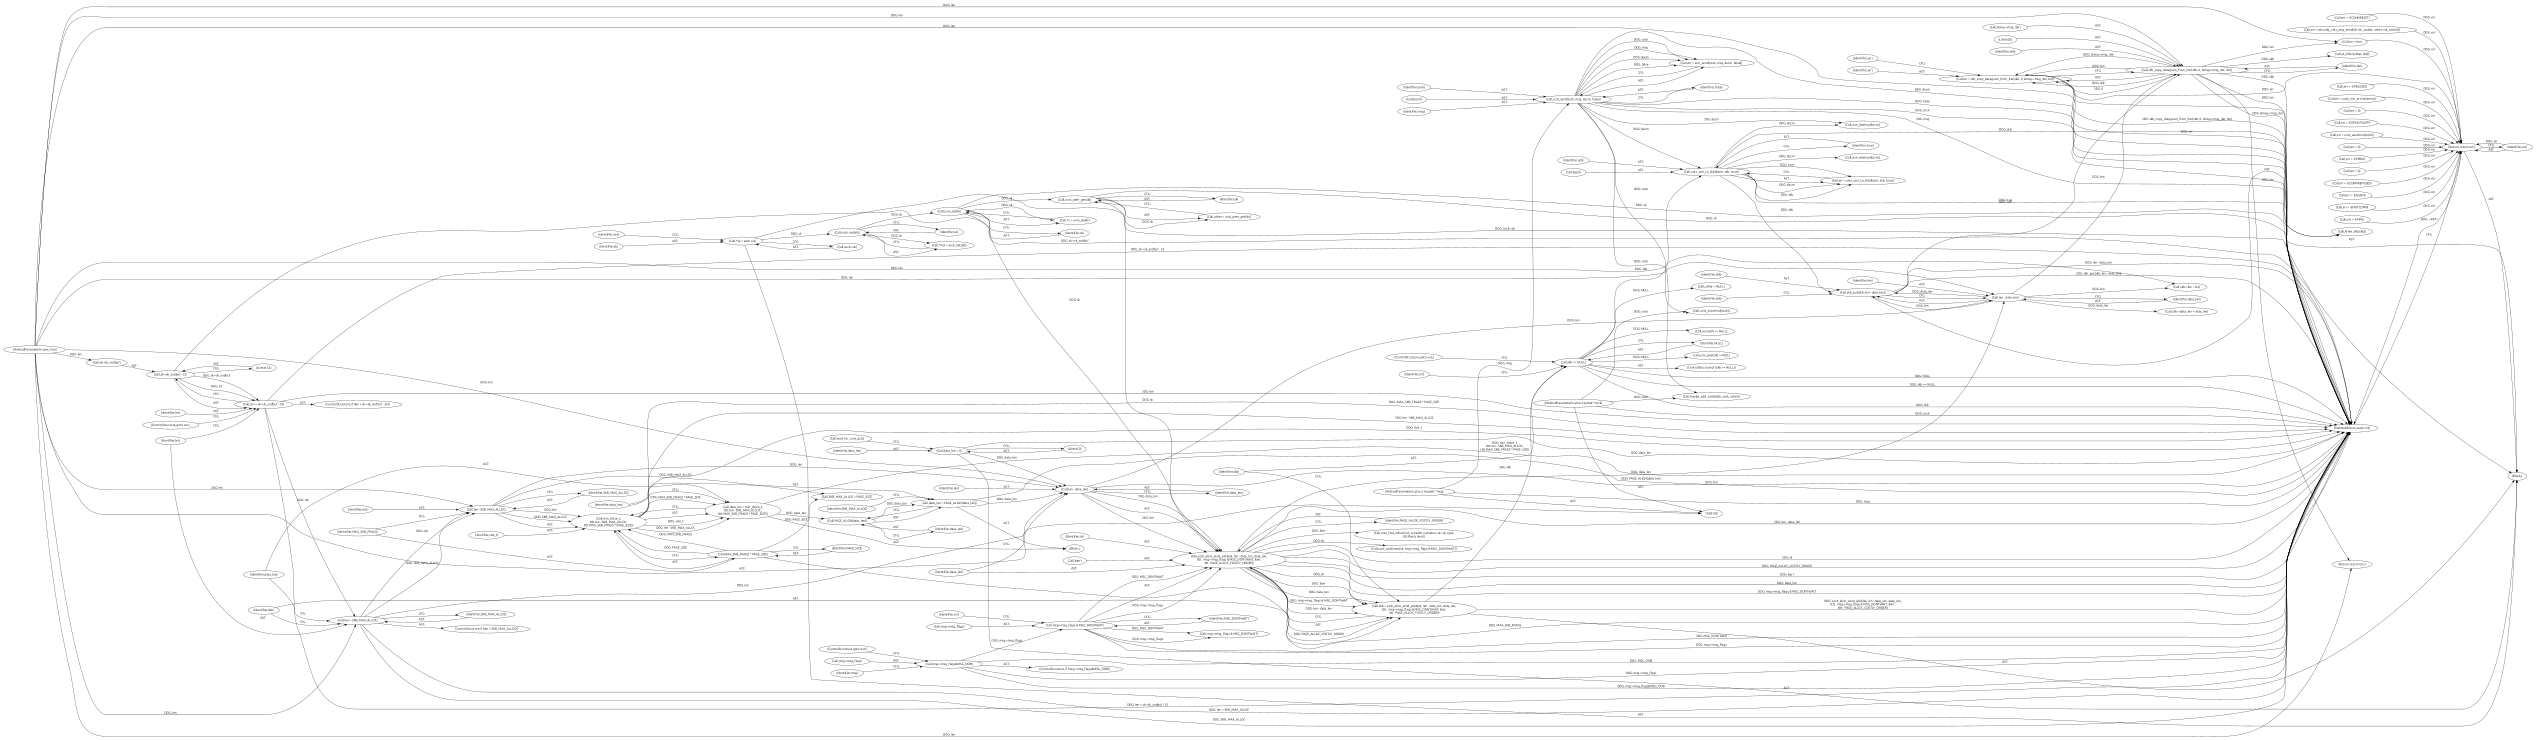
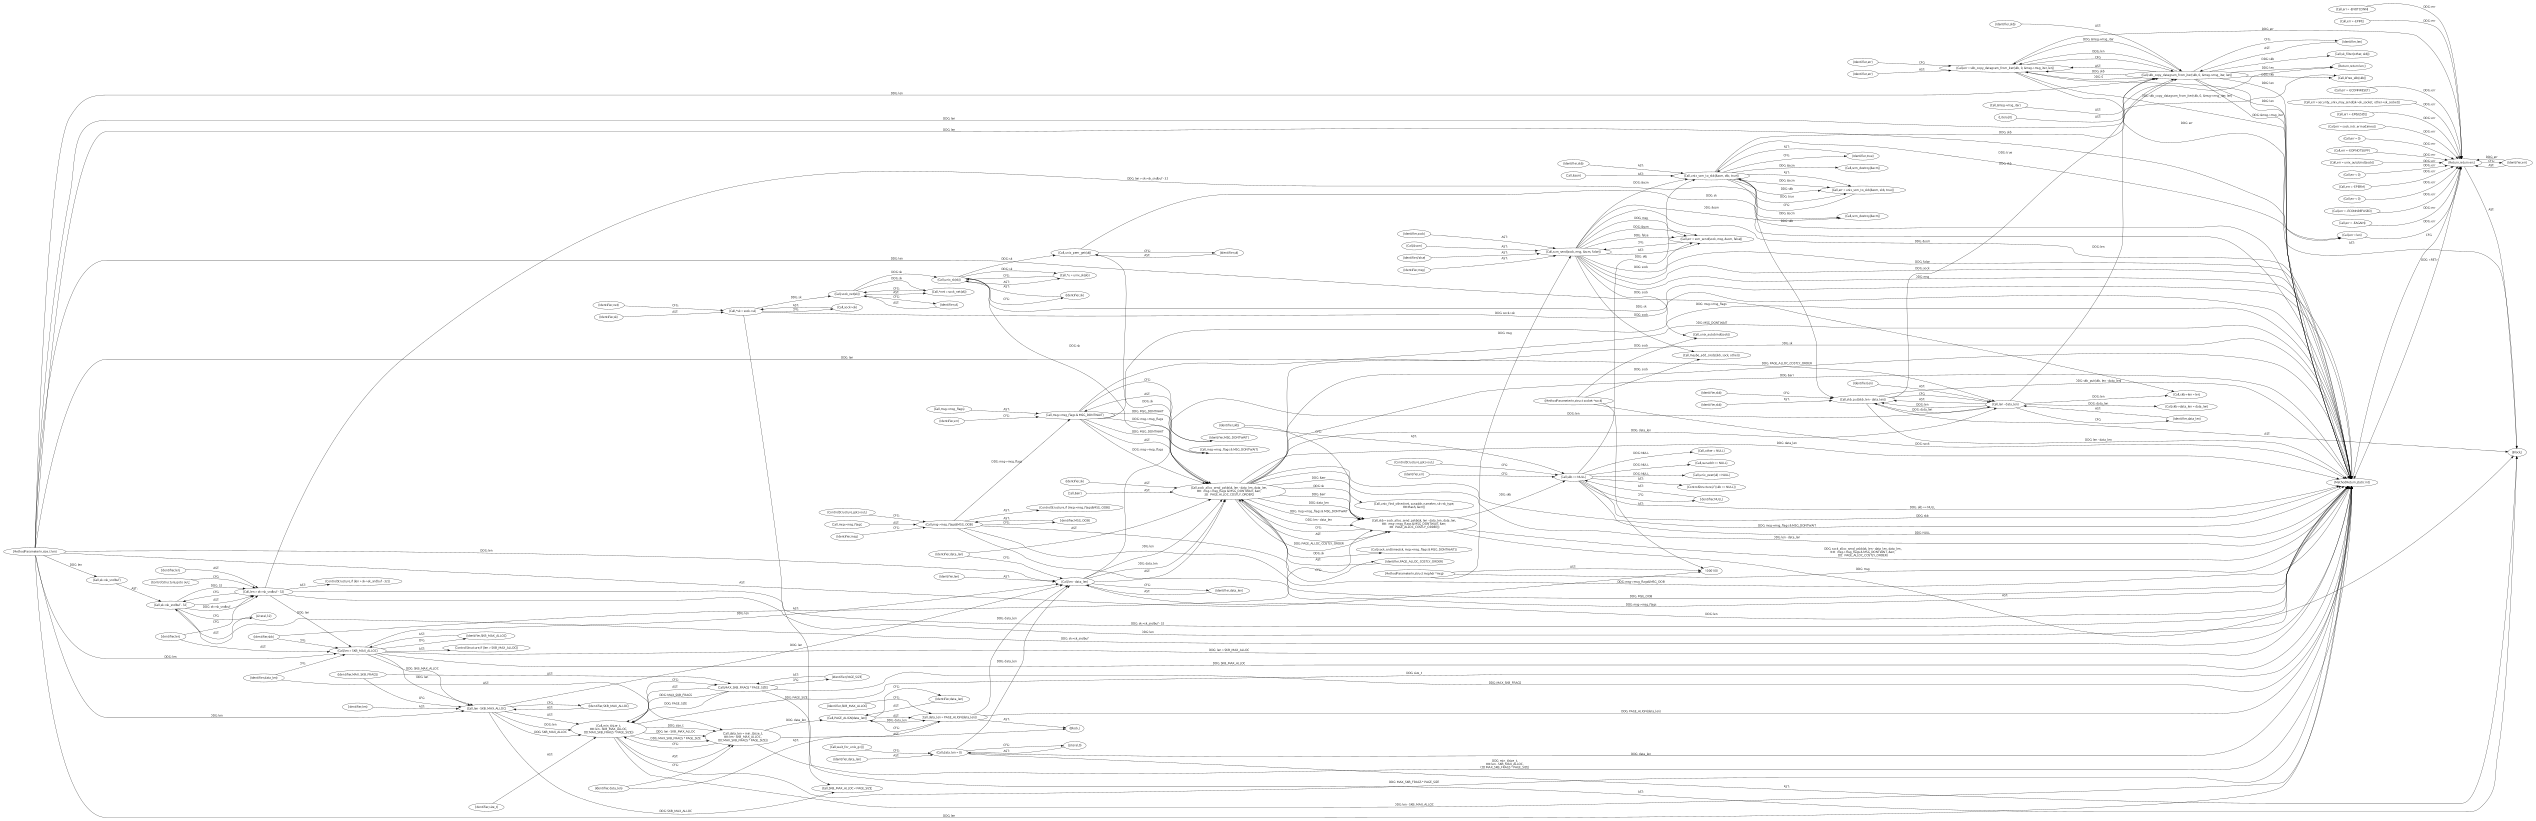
(1649, 102) -> none
(1229, 217) -> none
none -> (1075, 521)
